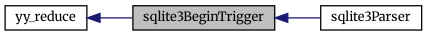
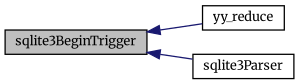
(116, 18) -> (181, 27)
